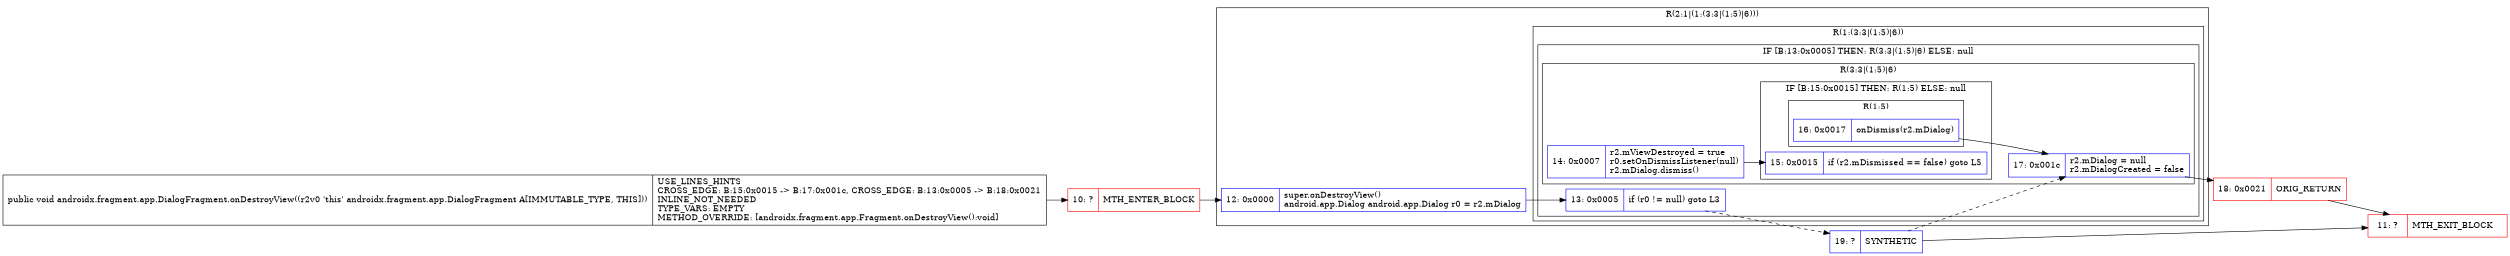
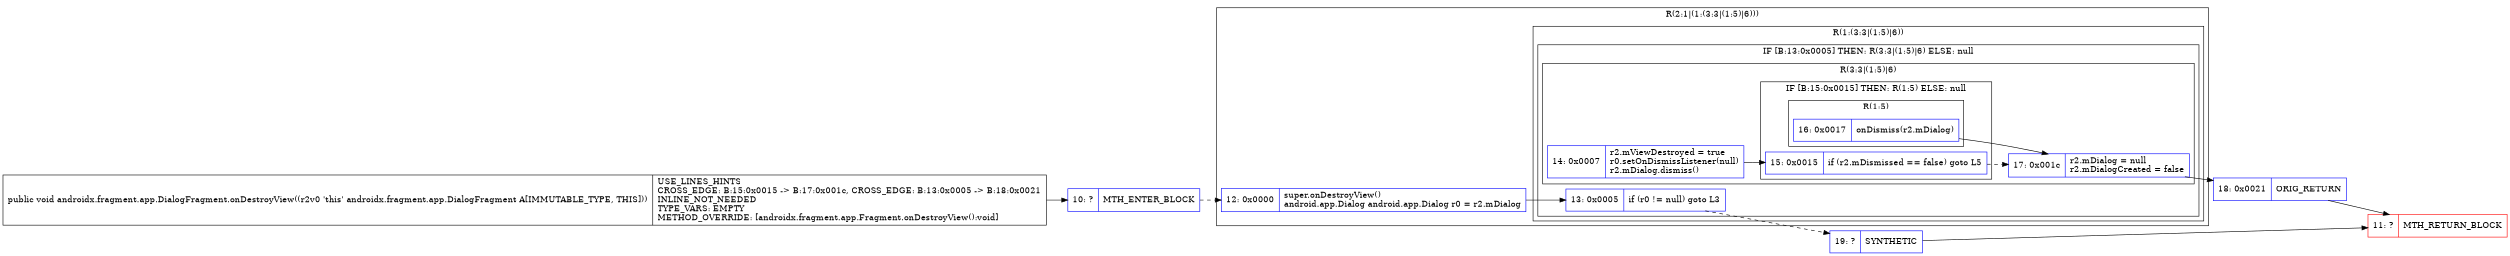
(2280, 189) -> (2280, 189)
(1134, 200) -> (1134, 200)
(1207, 200) -> (1207, 200)
(1984, 205) -> (1995, 164)
(2453, 225) -> (2453, 225)
